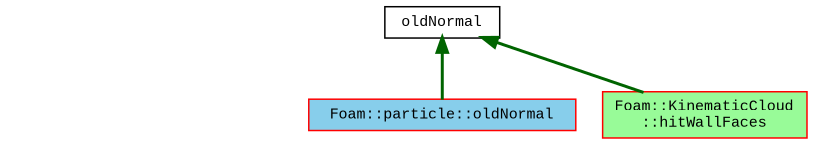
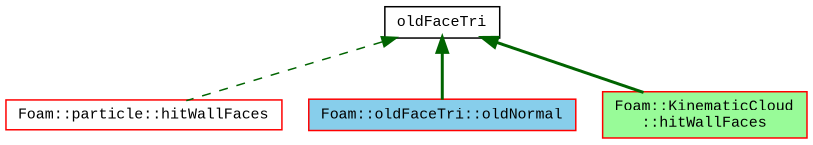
(442, 22) -> (442, 22)
none -> (144, 115)
(442, 115) -> (442, 115)
